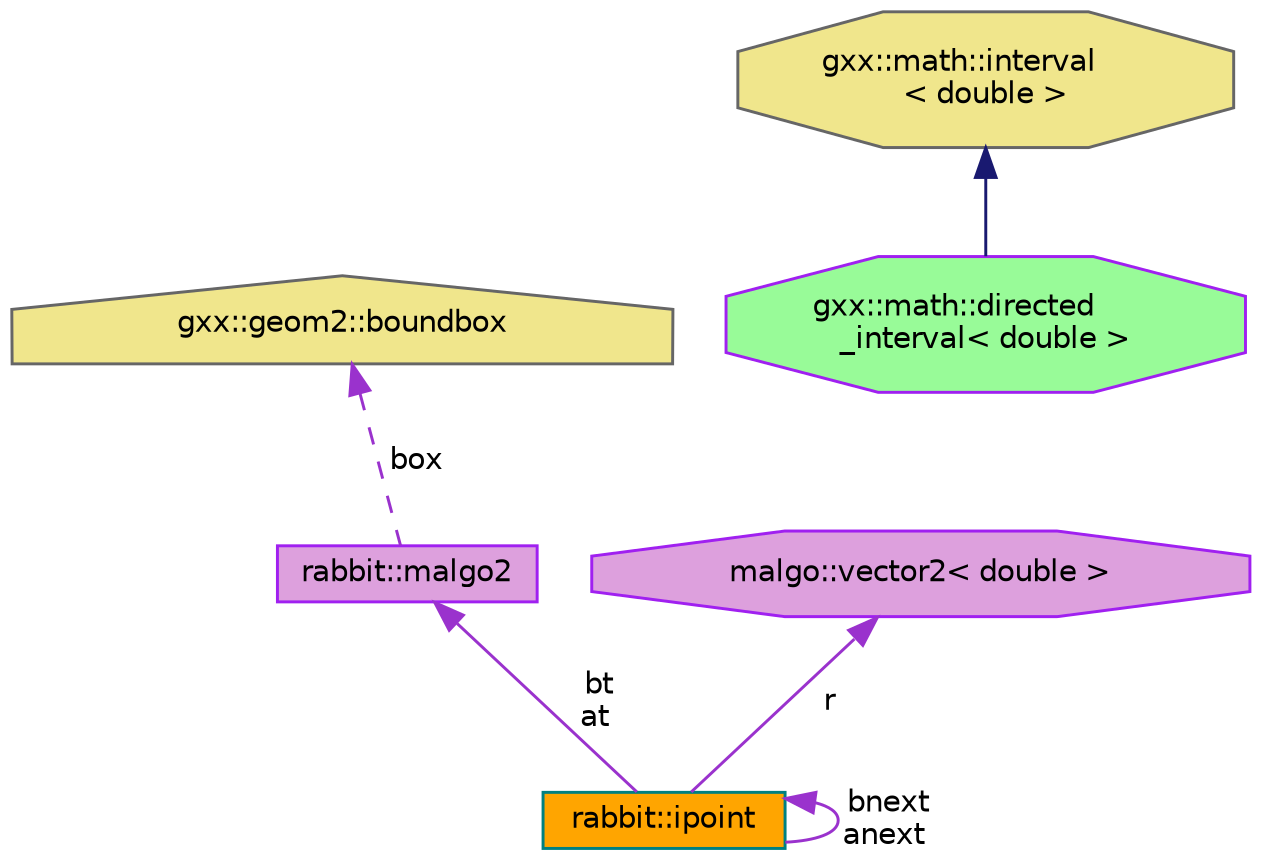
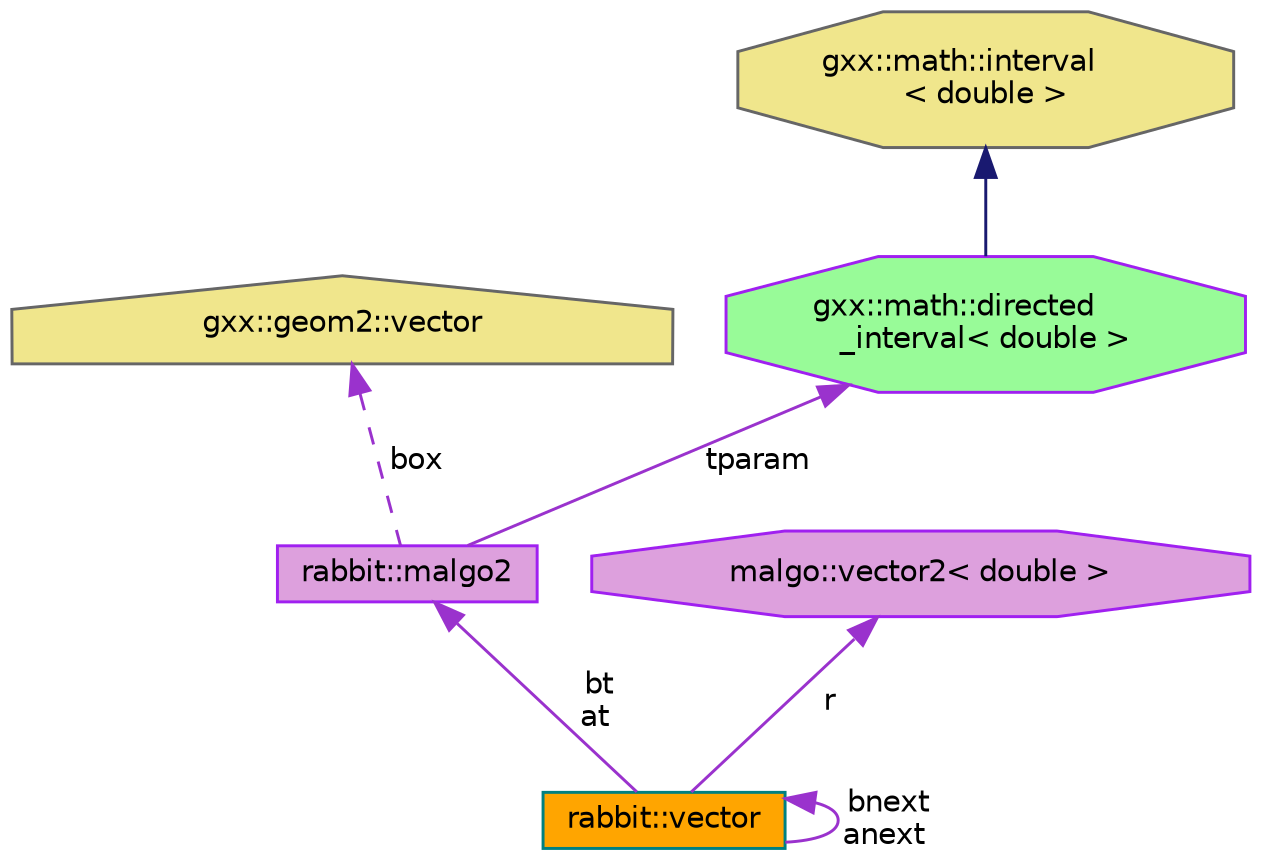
(342, 324) -> (342, 324)
none -> (644, 471)
(664, 820) -> (664, 820)
